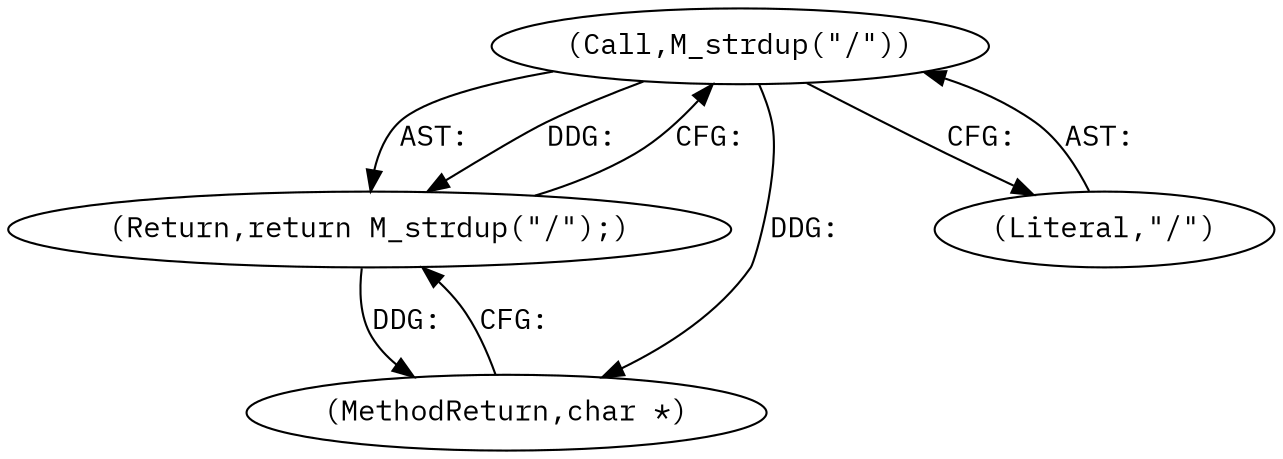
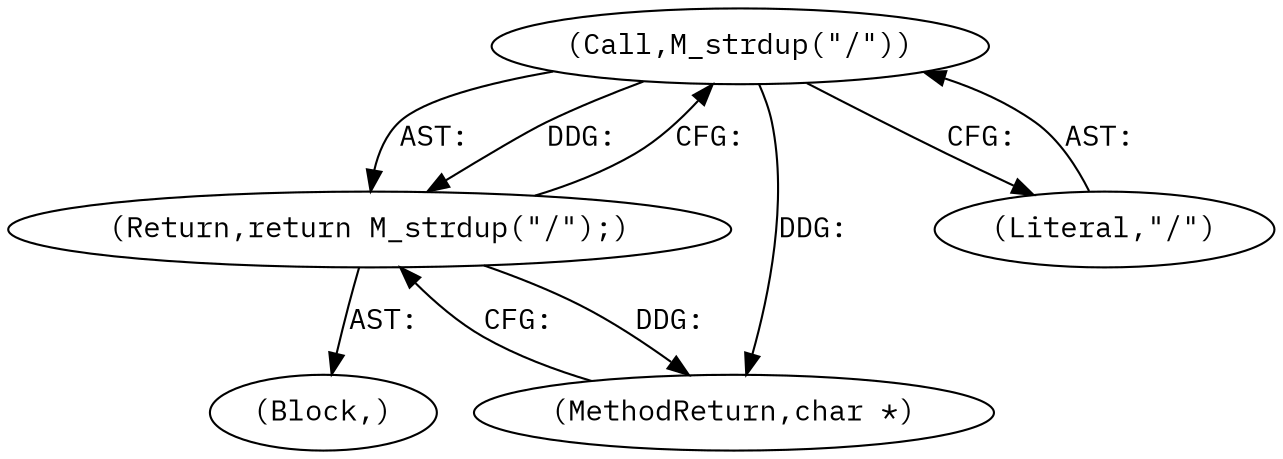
none -> (323, 413)
